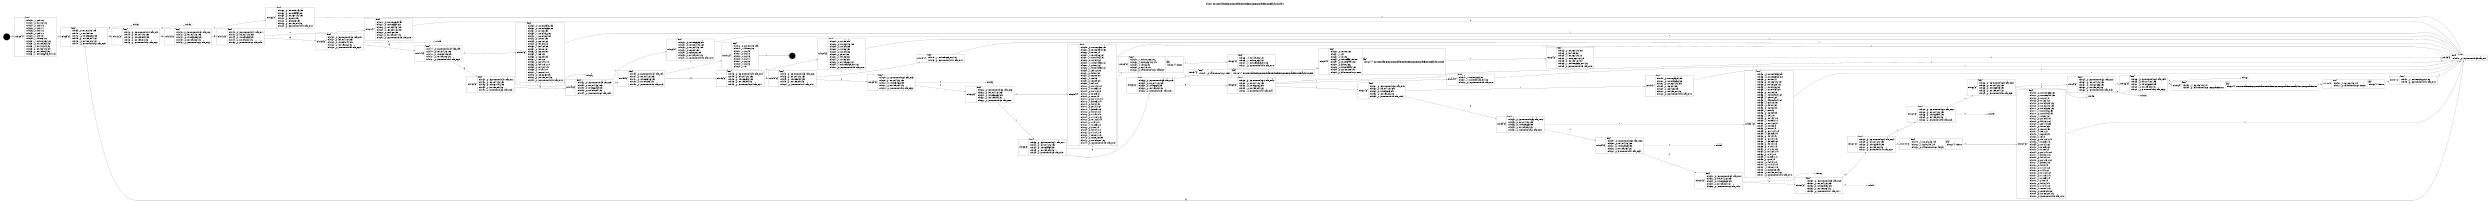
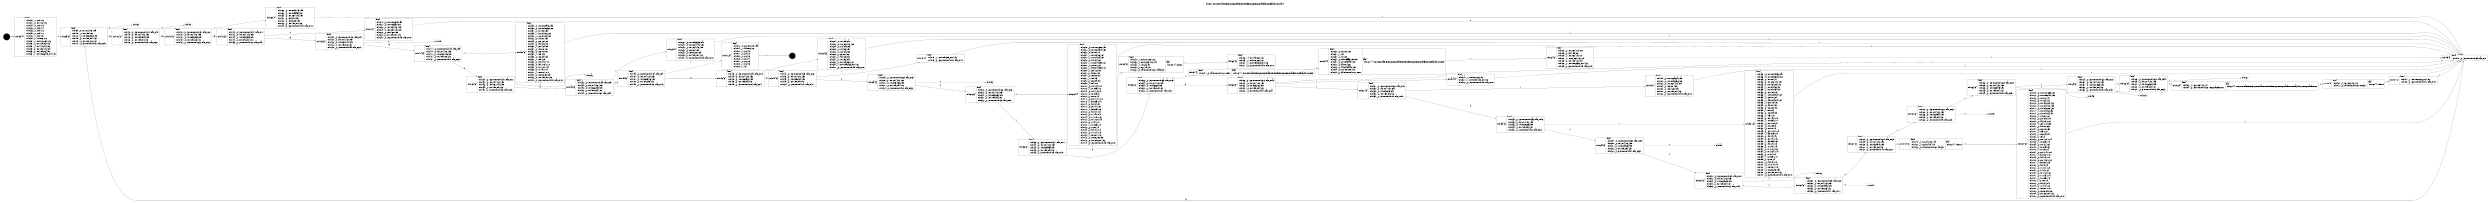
(1768, 183) -> (1769, 187)
